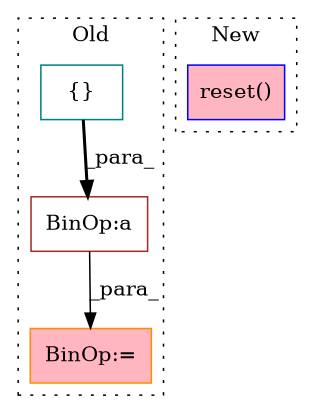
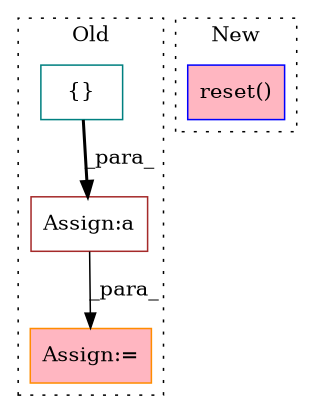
(89, 224) -> (89, 224)
(91, 356) -> (91, 356)
